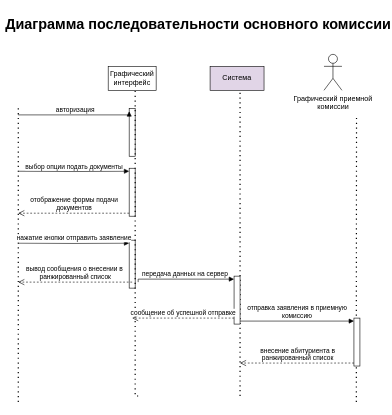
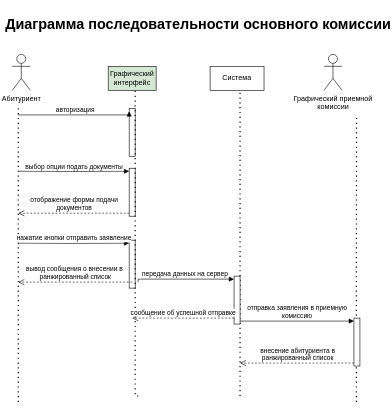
none -> (21, 72)
(132, 78) -> (132, 78)
(237, 78) -> (237, 78)
